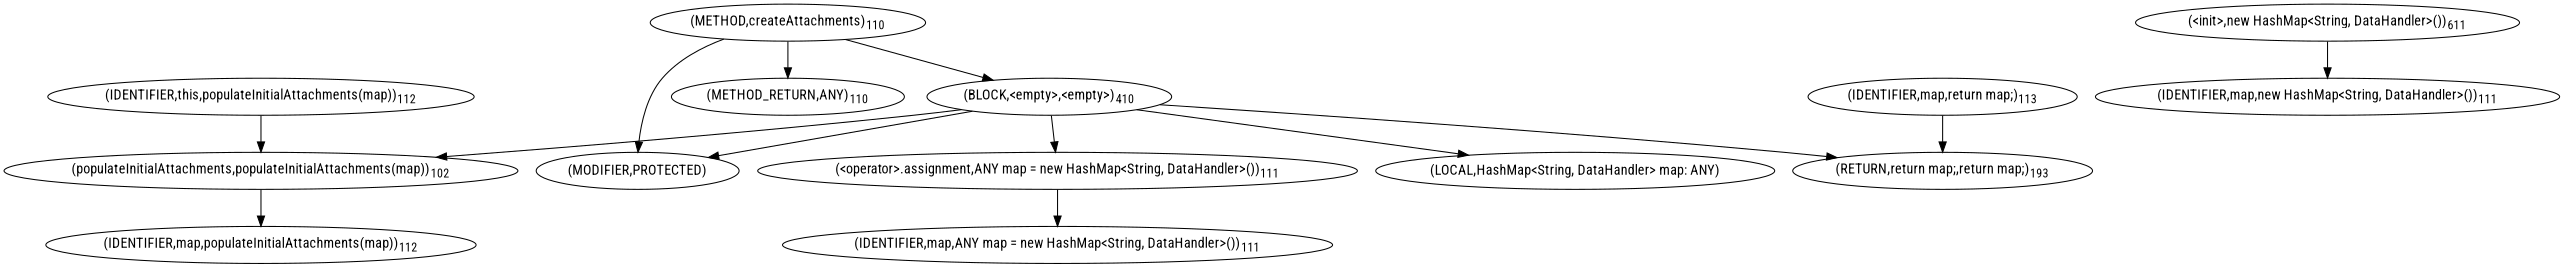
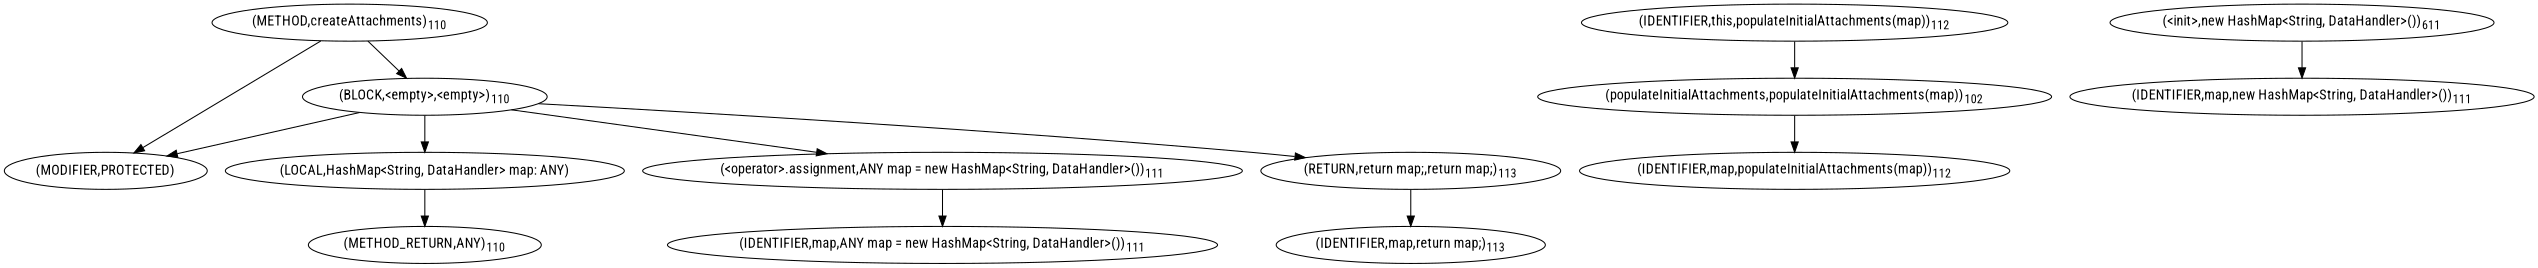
(788, 55) -> (425, 203)
(1125, 95) -> (501, 95)
(1943, 129) -> (1411, 203)
(704, 135) -> none
(2040, 169) -> (1508, 169)
